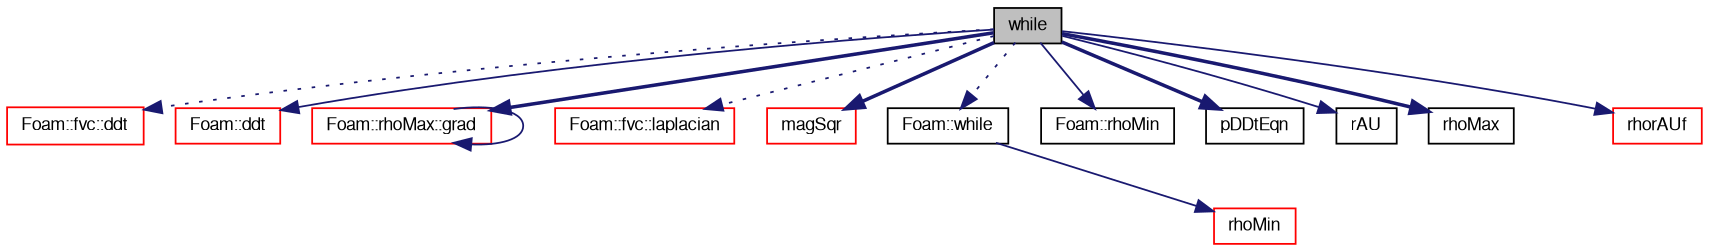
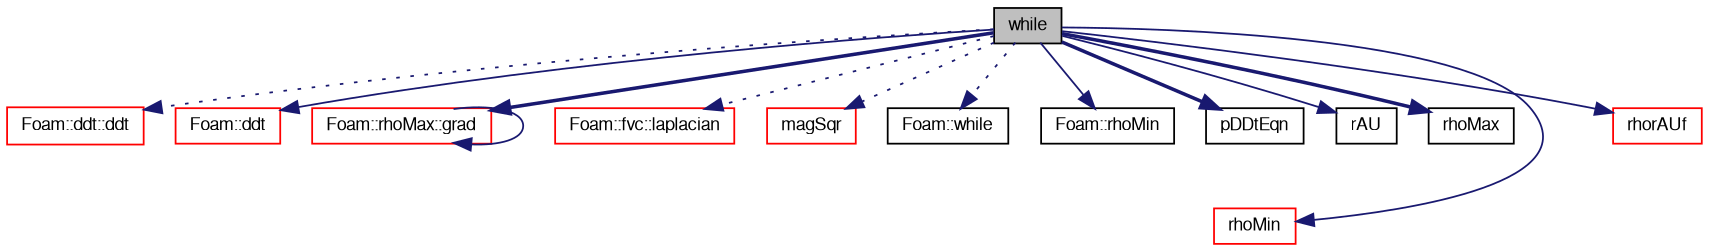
(928, 72) -> (928, 72)
(75, 126) -> (75, 126)
(1096, 174) -> (1444, 65)
